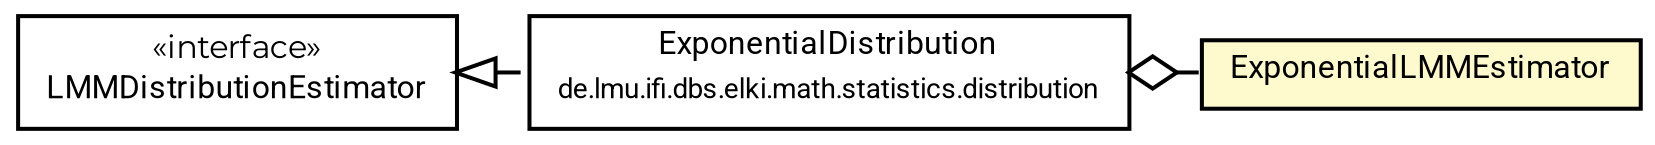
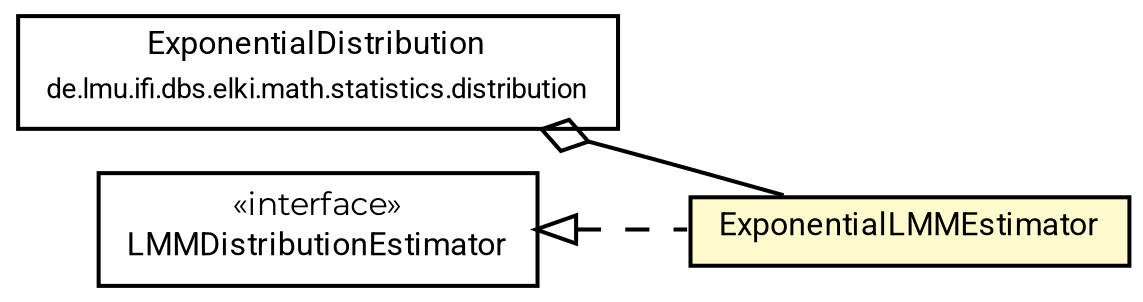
(512, 72) -> (632, 230)
